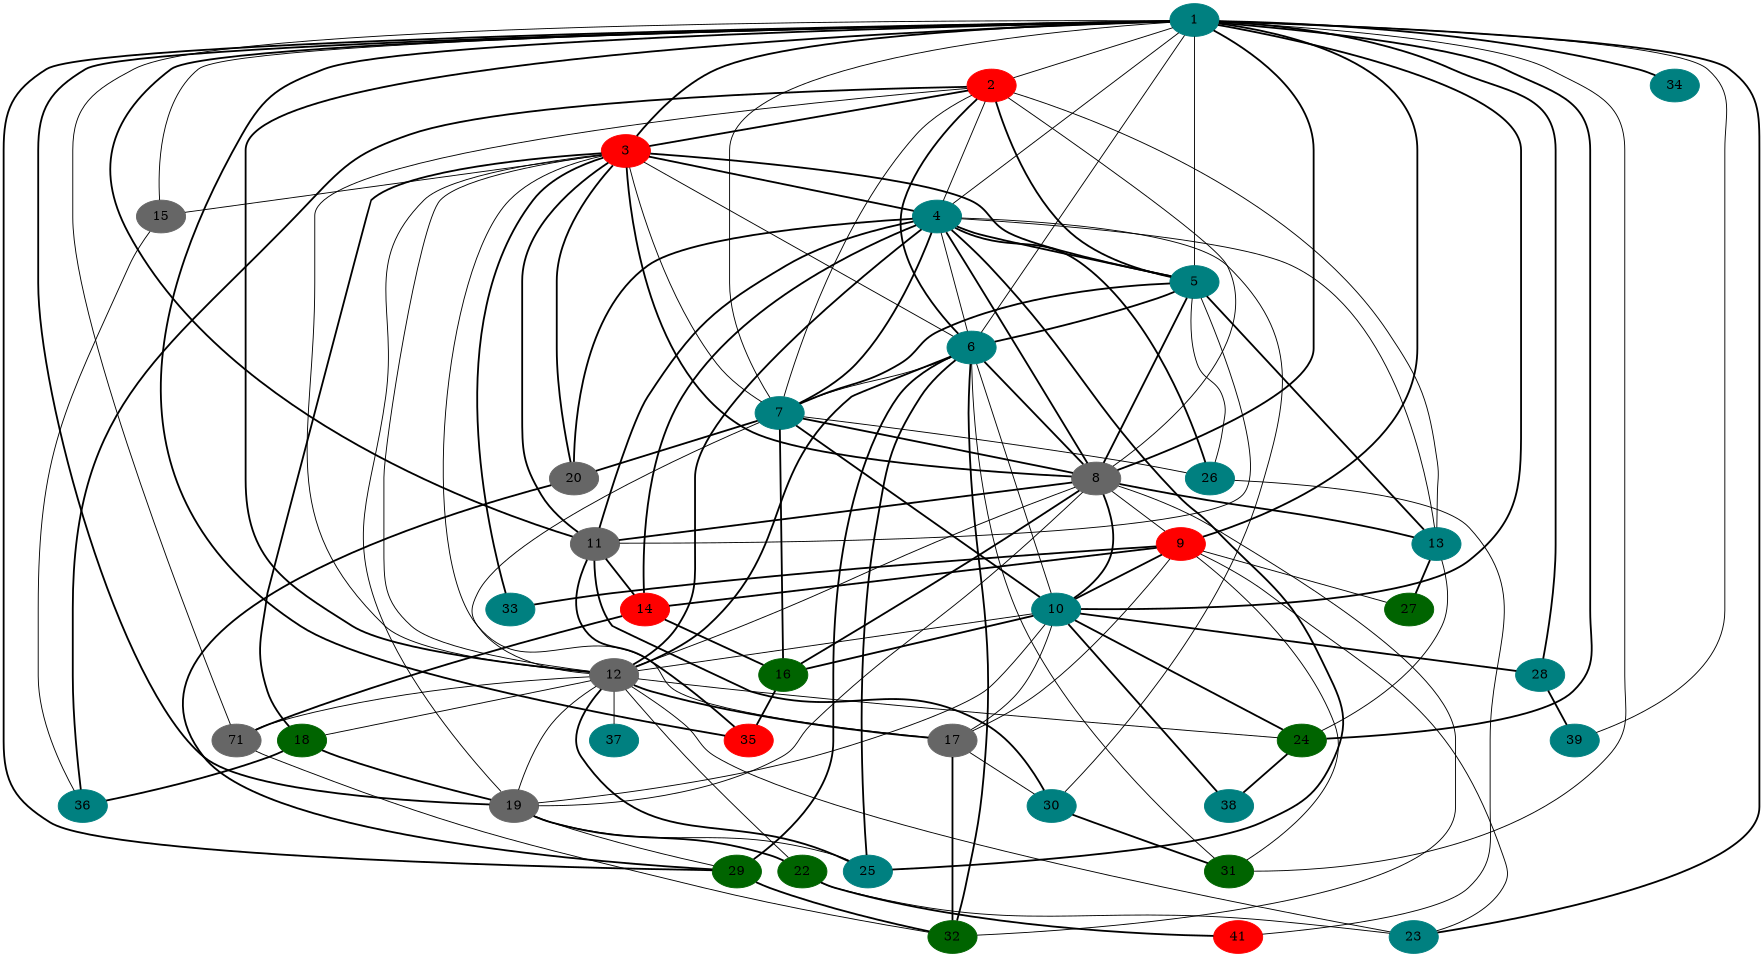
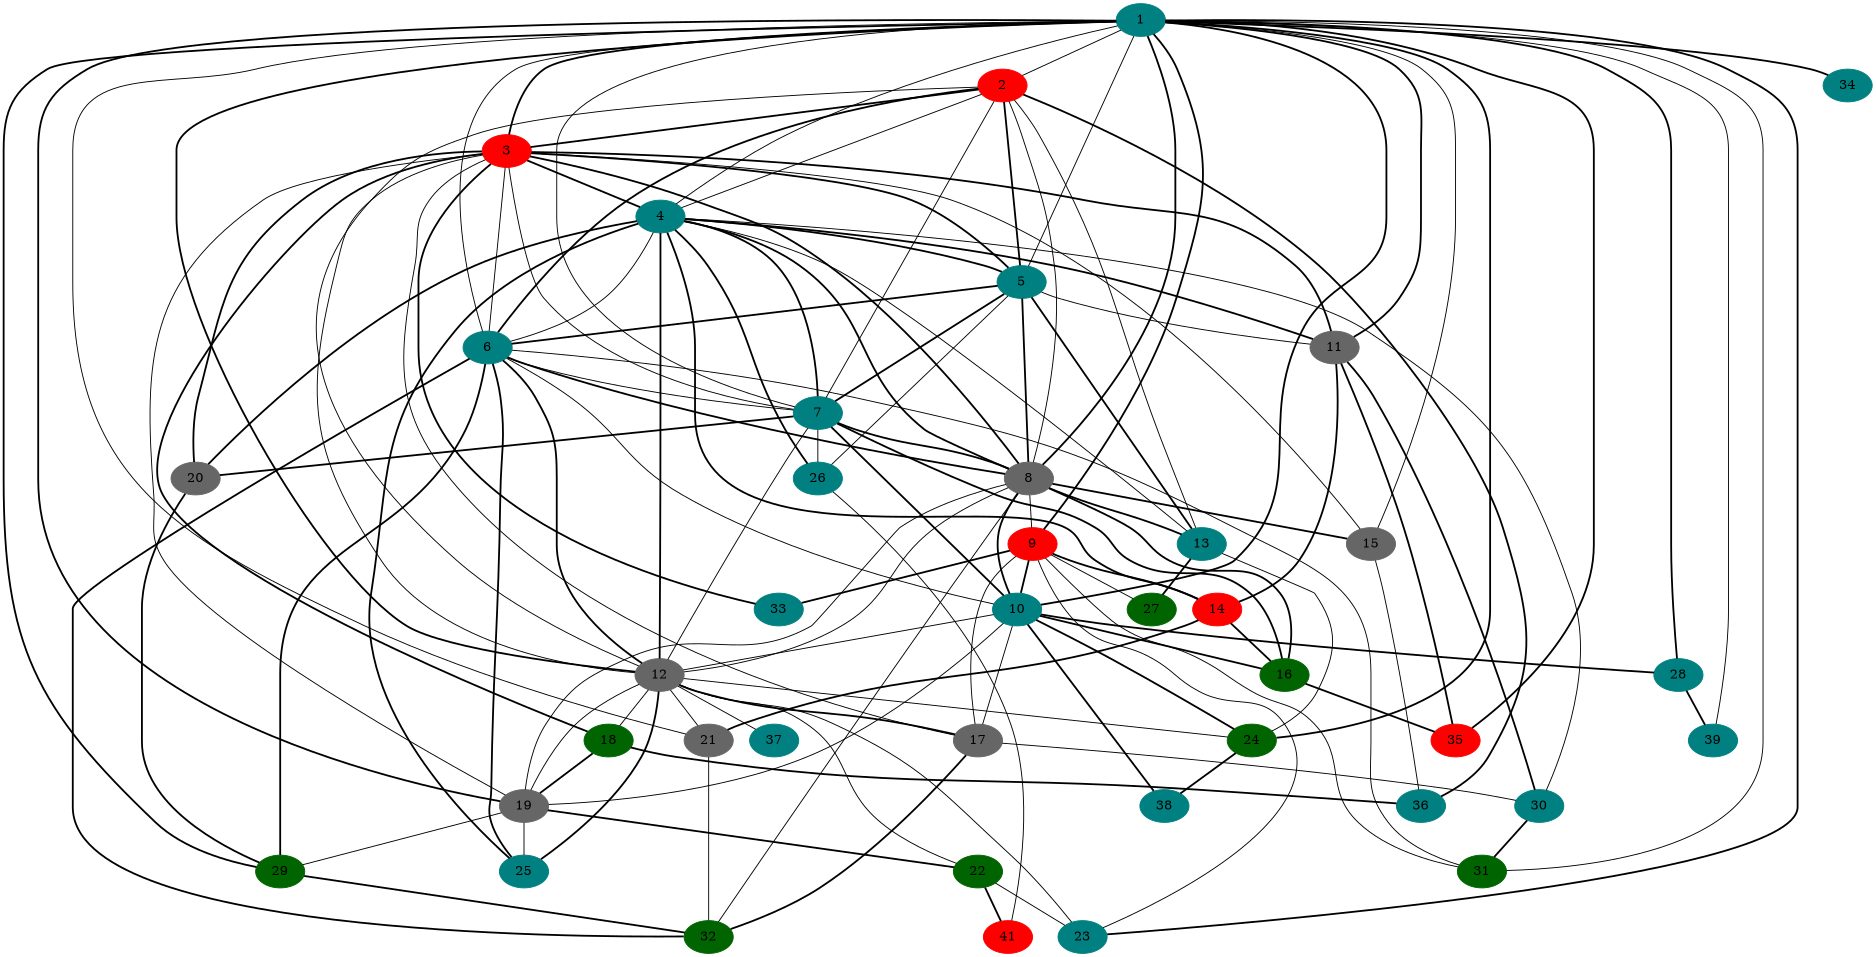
(845, 511) -> (1229, 517)
(237, 741) -> (709, 741)
